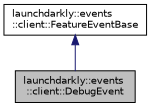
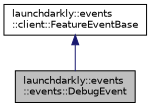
(75, 87) -> (75, 87)
